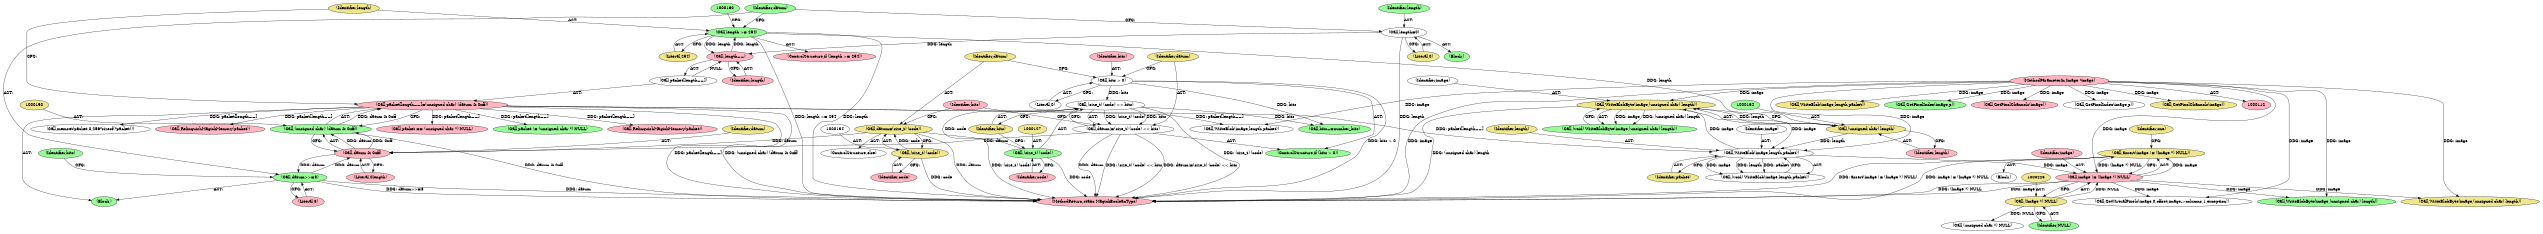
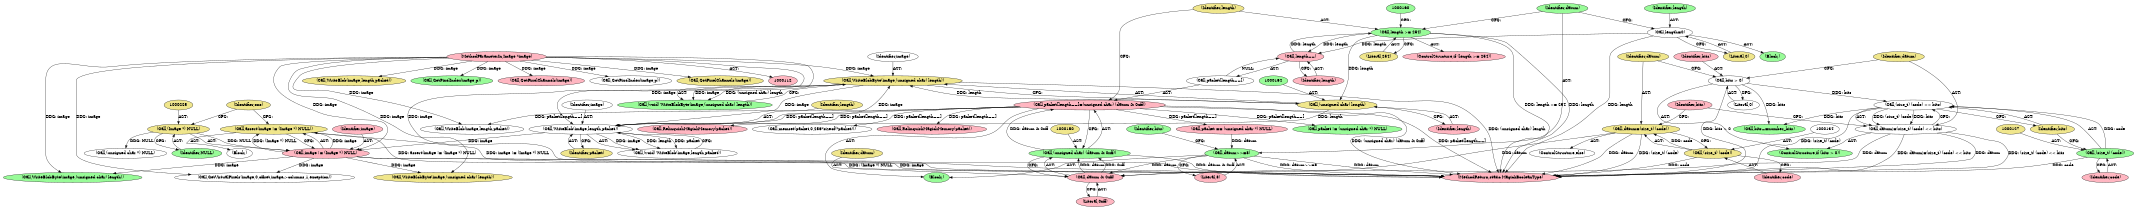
(314, 157) -> (1232, 140)
(370, 178) -> (1095, 202)
(2061, 187) -> (215, 116)
